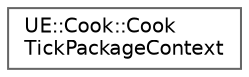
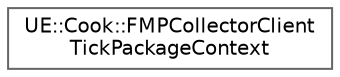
(125, 38) -> (170, 38)
